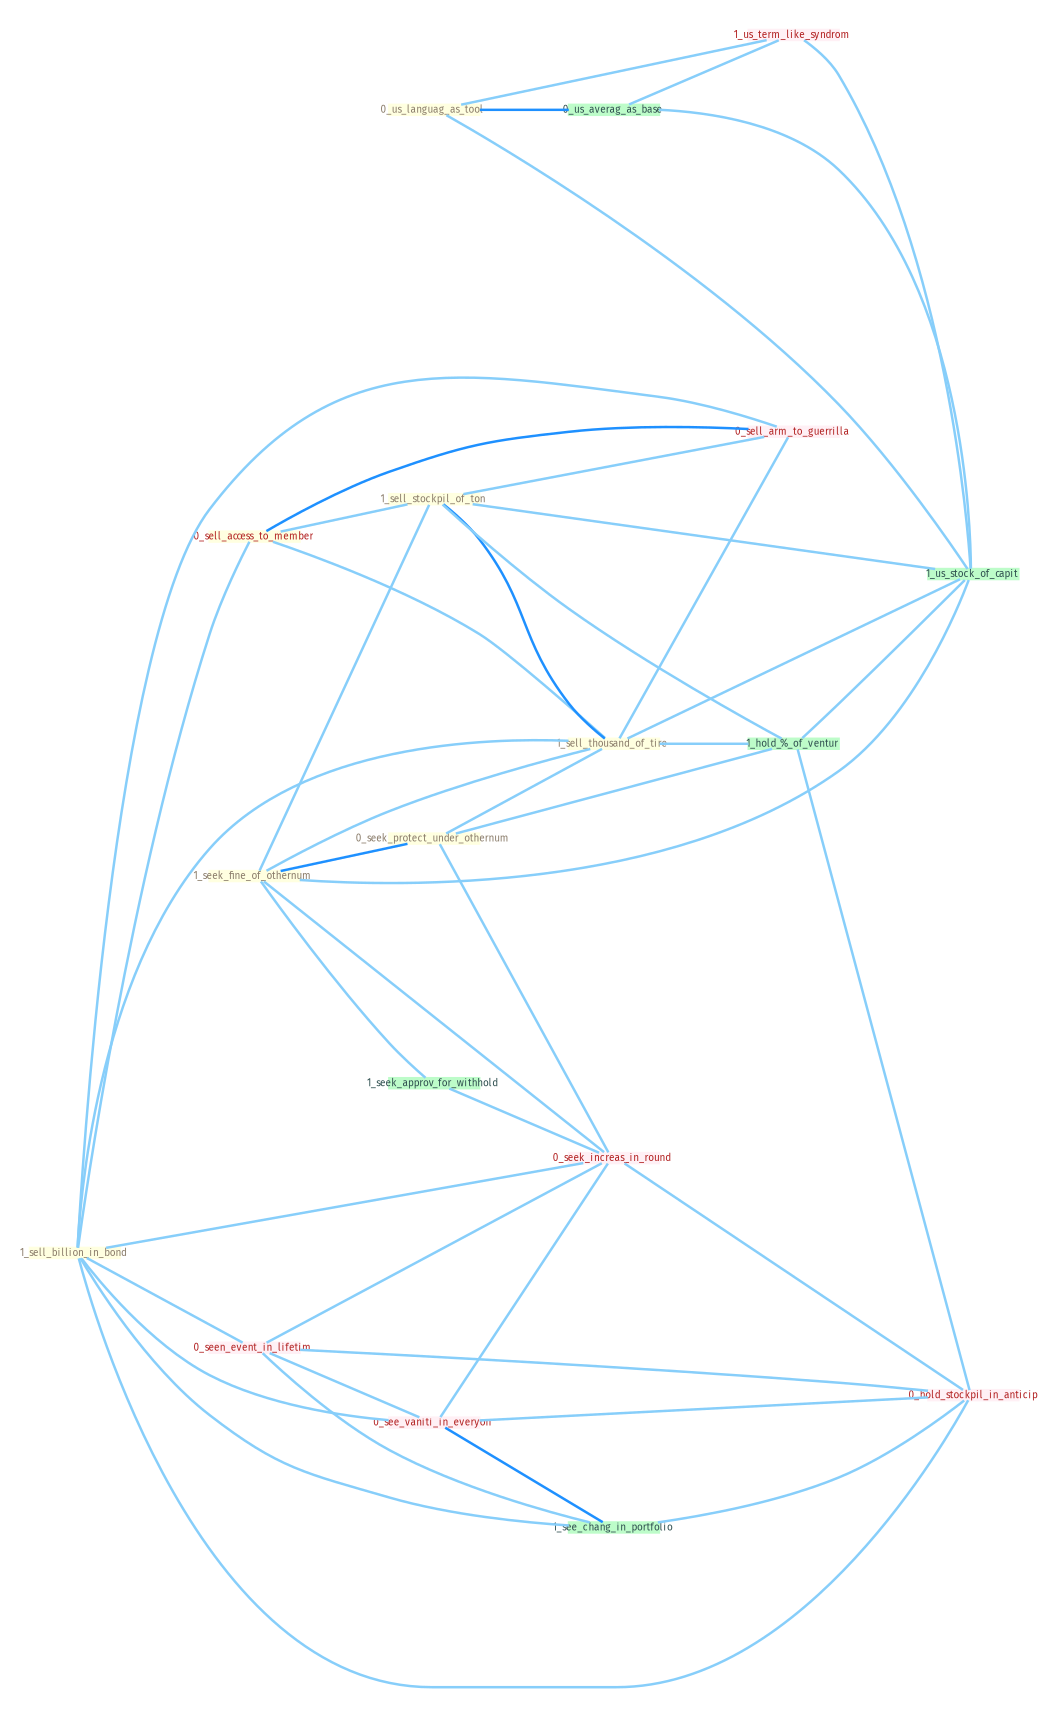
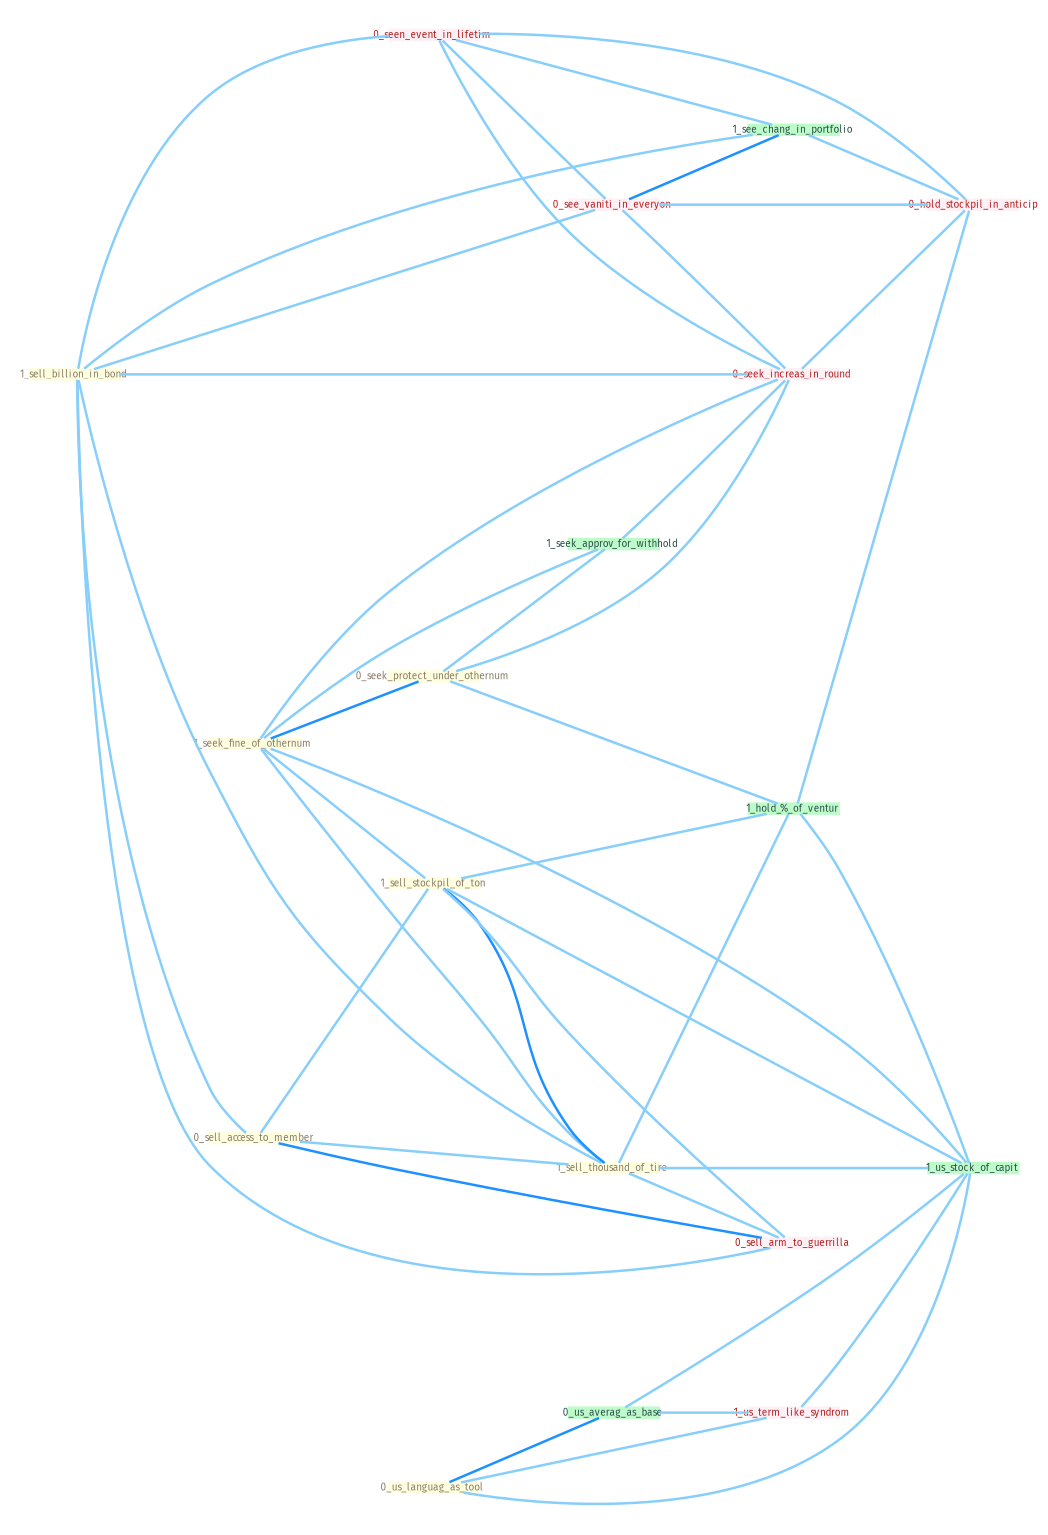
(255, 537) -> (255, 1138)
(524, 791) -> (524, 610)
(465, 1687) -> none
